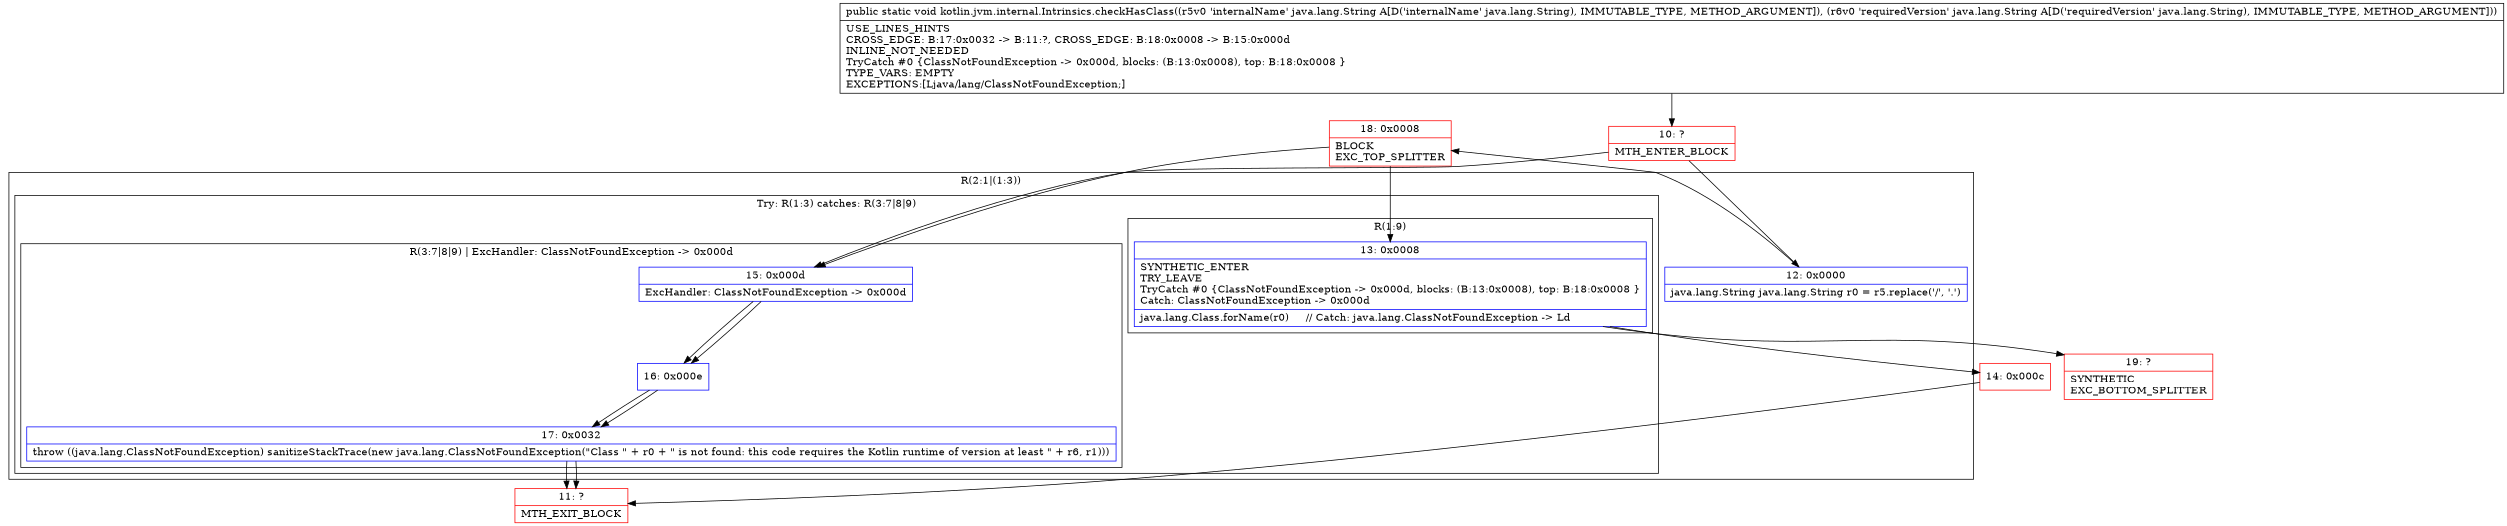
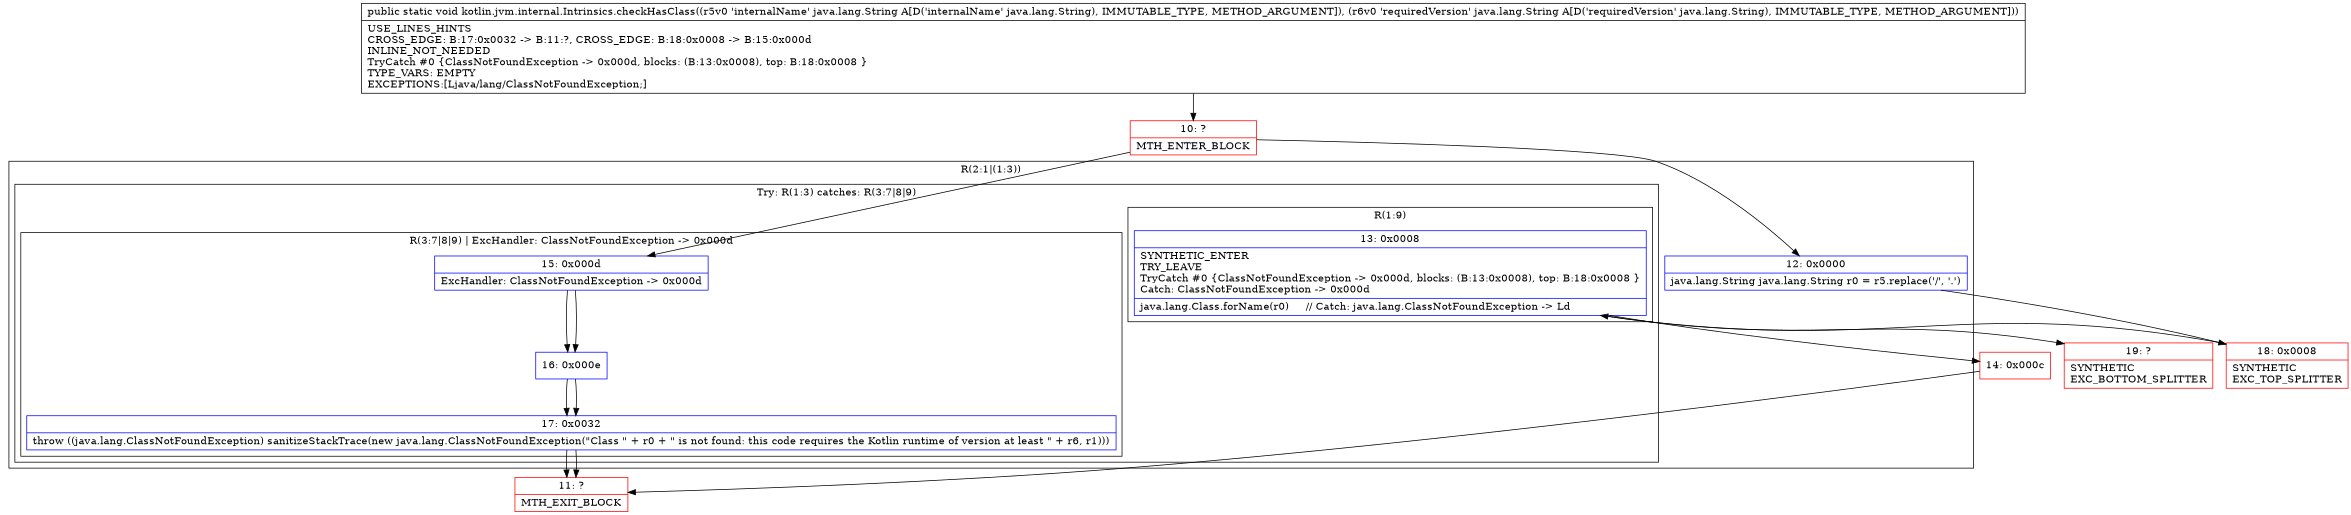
(1355, 146) -> (2265, 368)
(1174, 164) -> none
